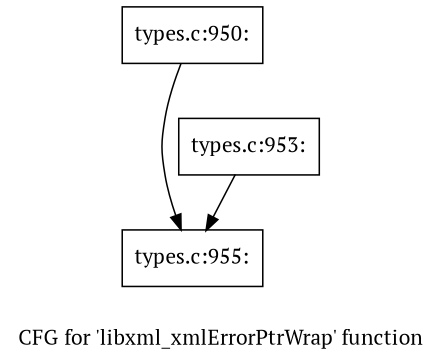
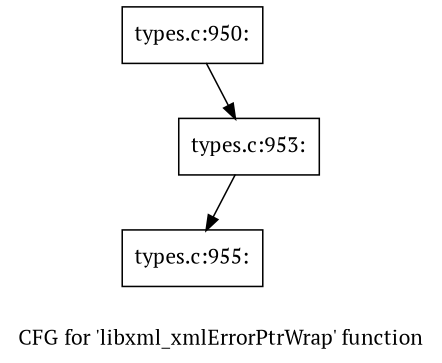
(162, 139) -> (217, 84)
